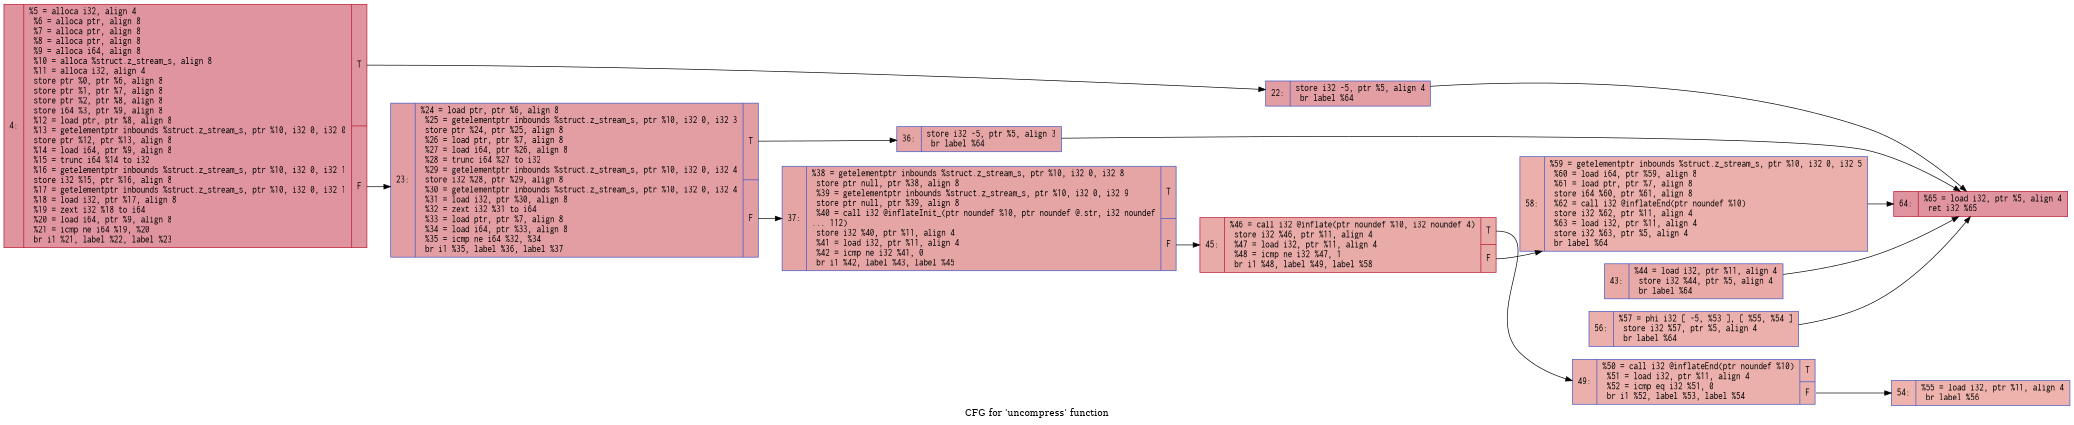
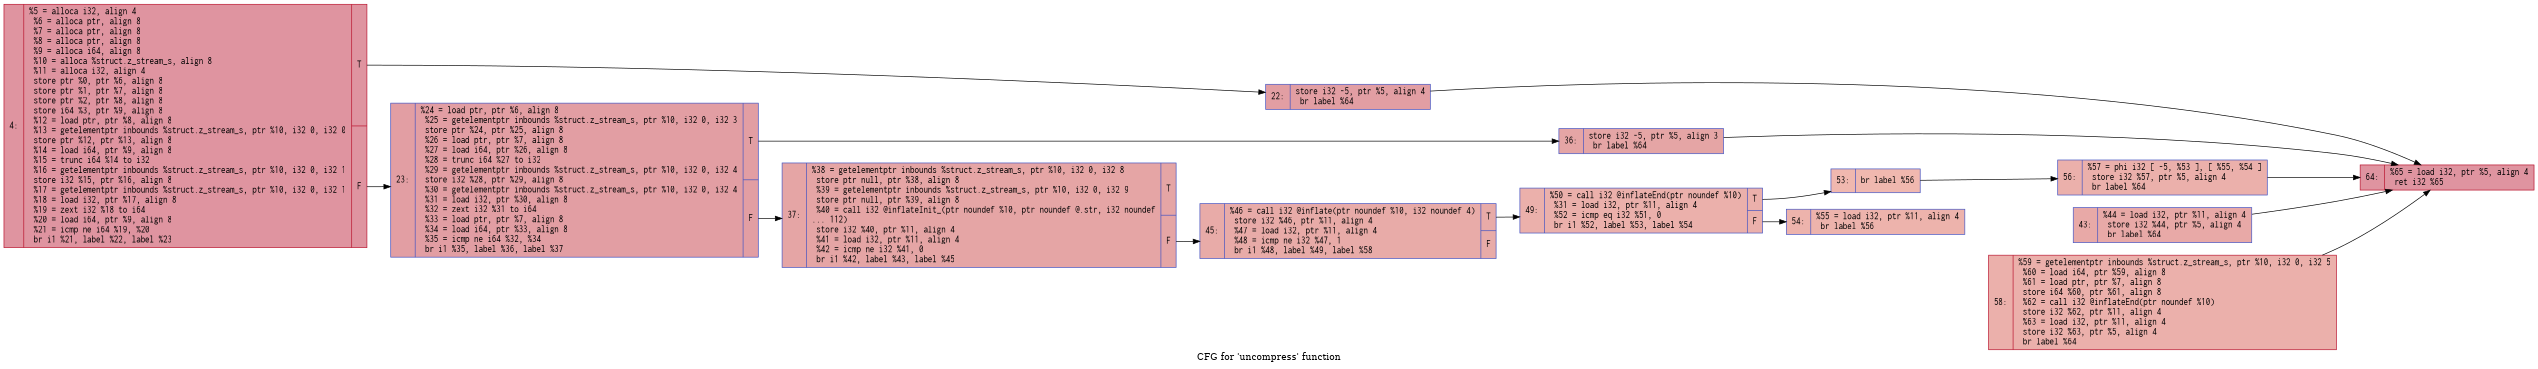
none -> (1876, 181)
(1694, 204) -> (2162, 302)
(1348, 245) -> (1348, 231)
(1513, 257) -> none
(1676, 377) -> (1623, 205)
